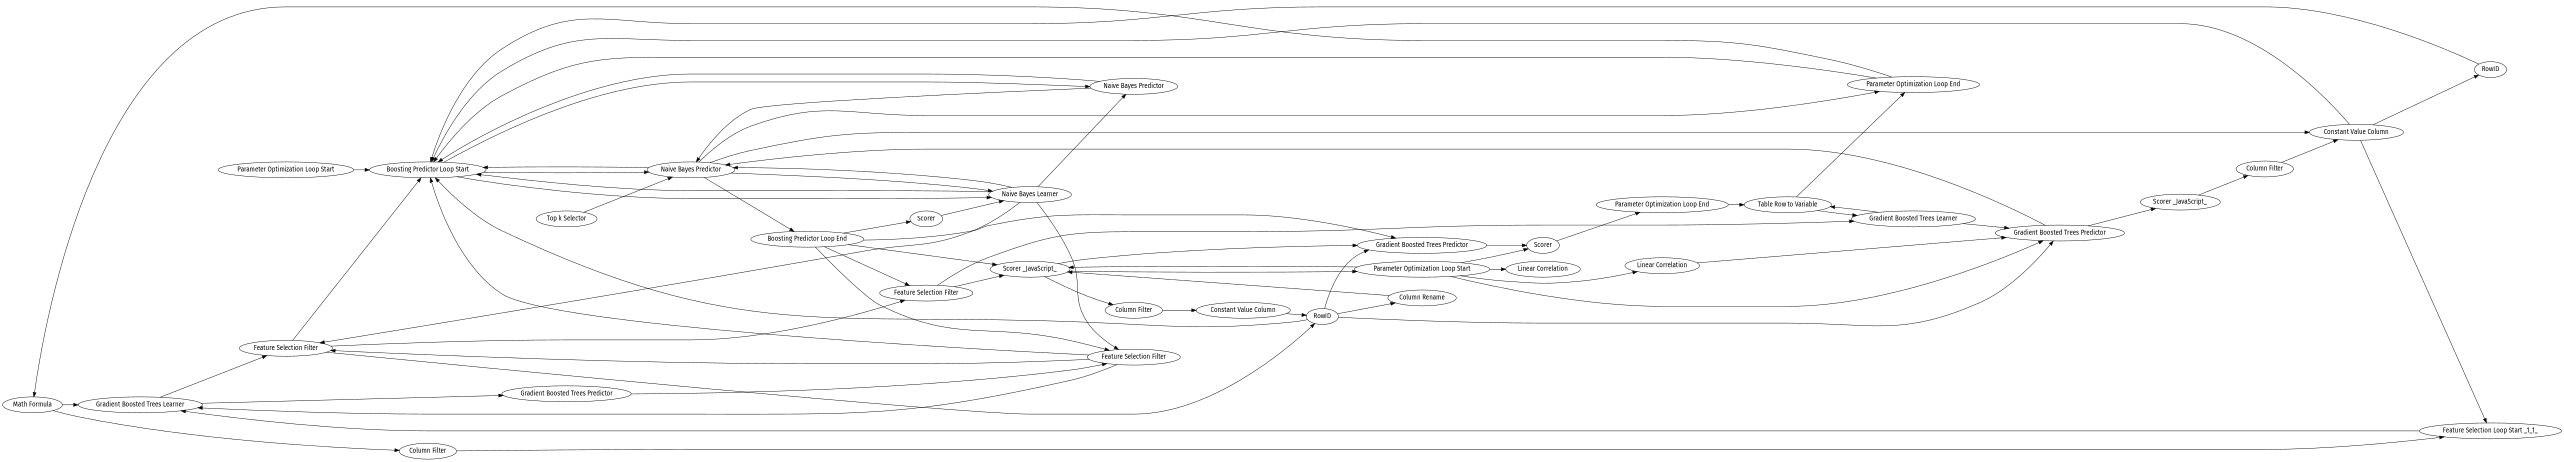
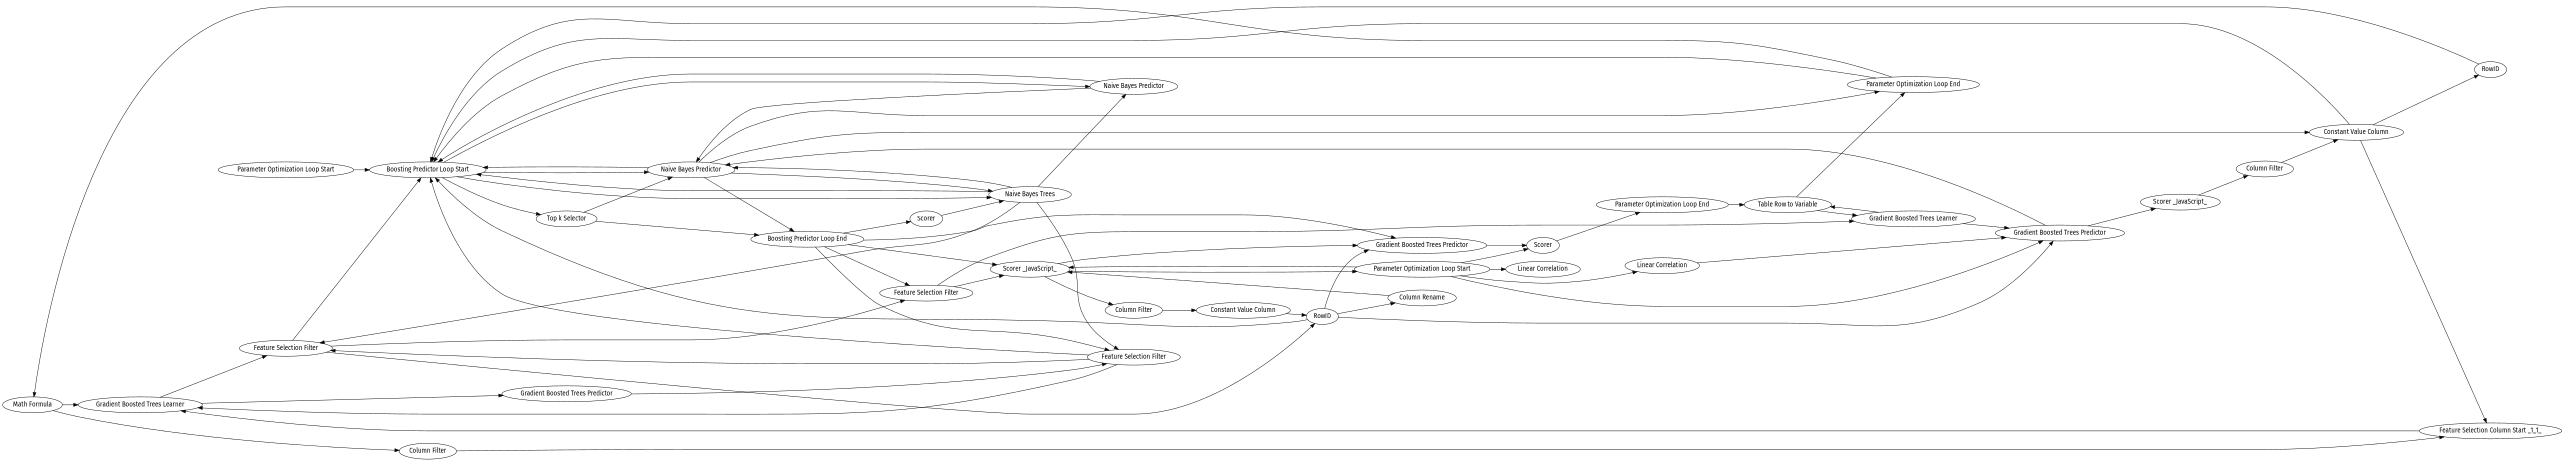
(1030, 195) -> (1030, 195)
none -> (488, 199)
none -> (675, 228)
(2491, 431) -> (2491, 431)
